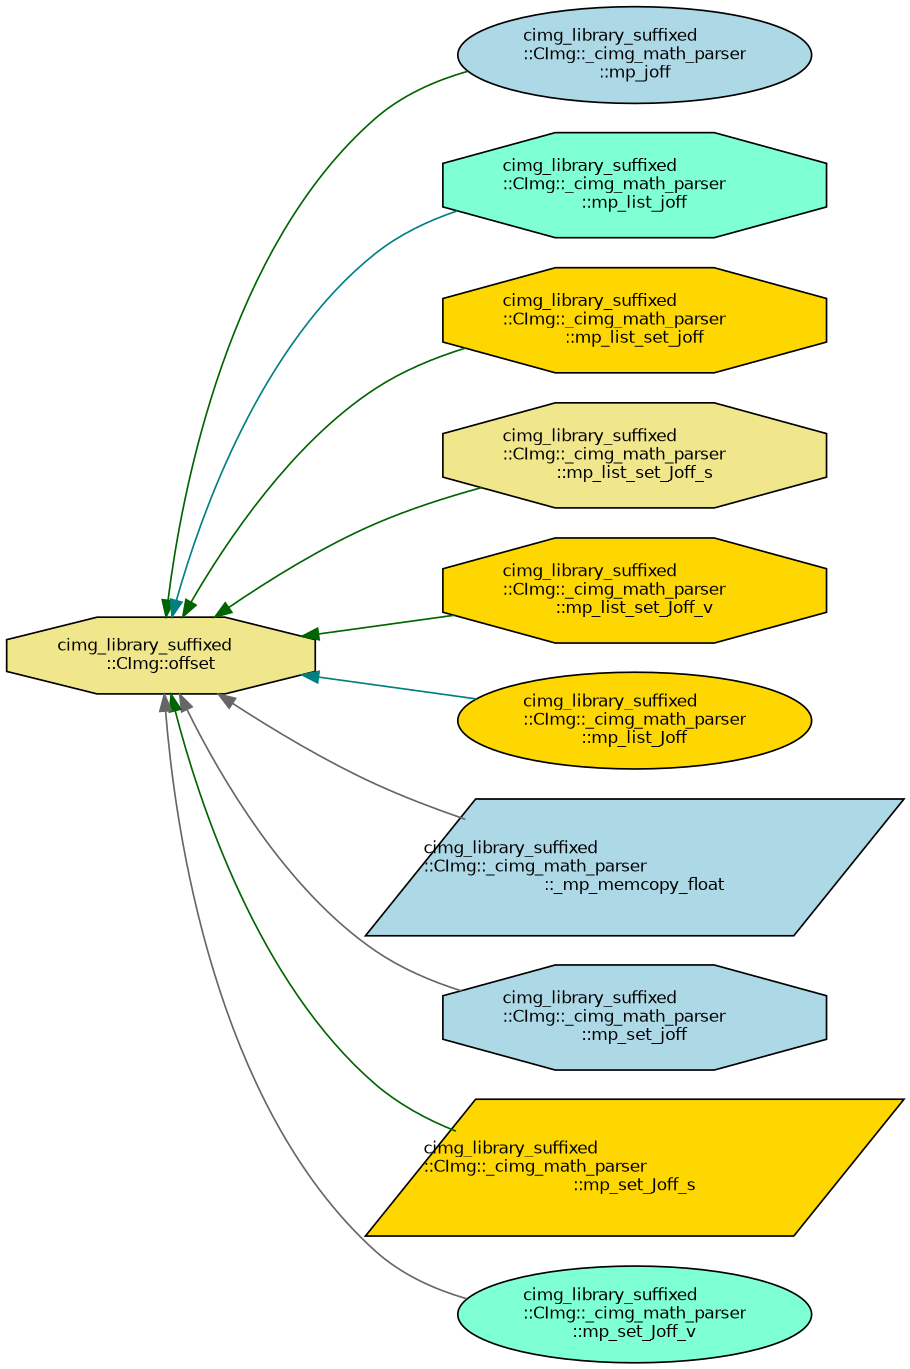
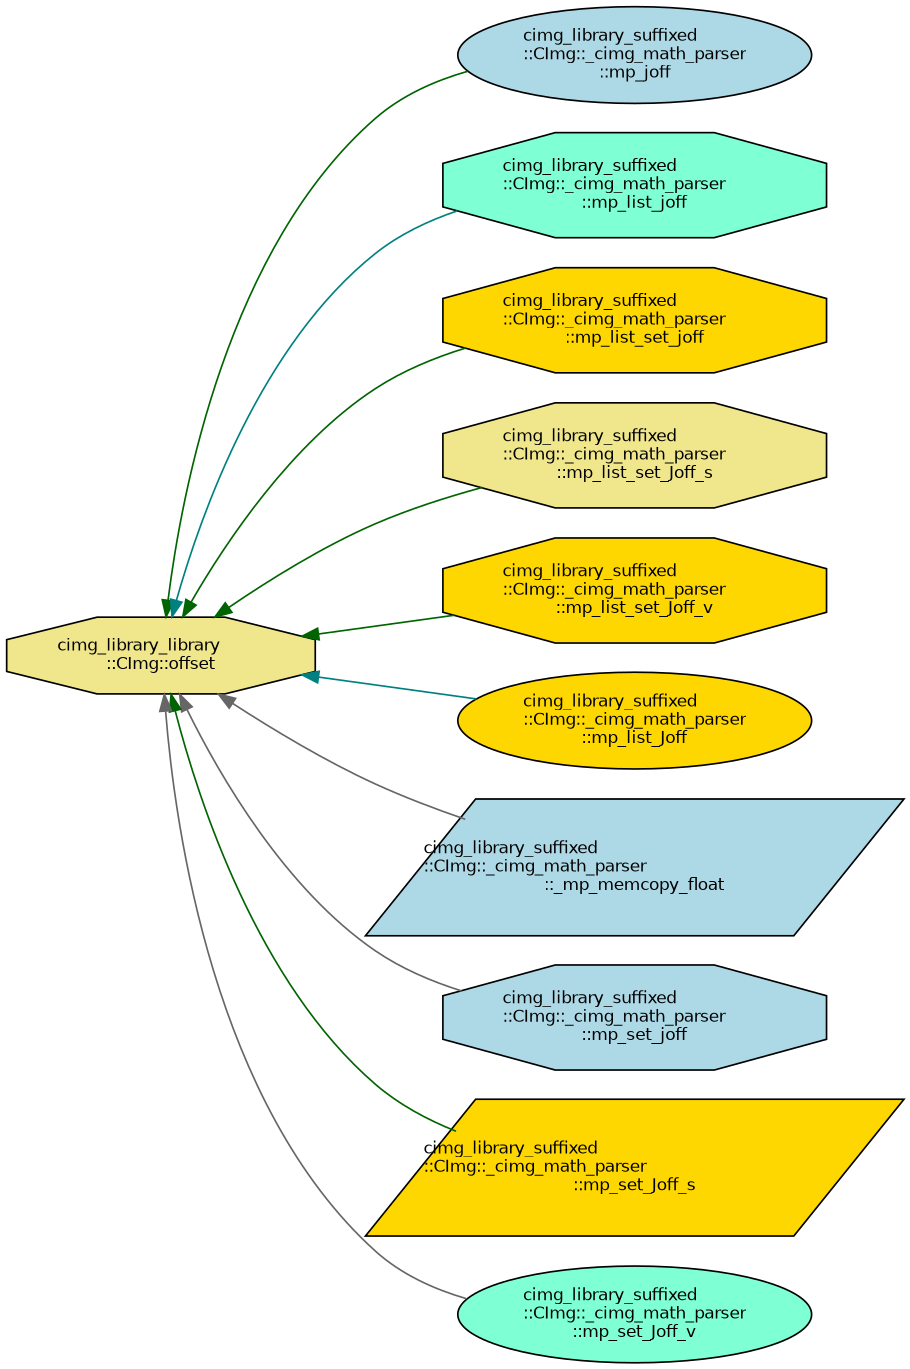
(161, 656) -> (161, 656)
